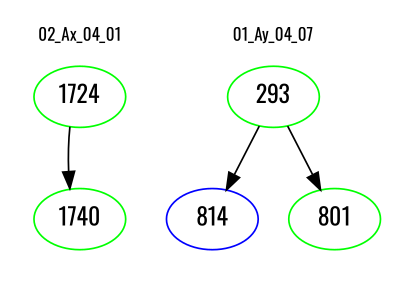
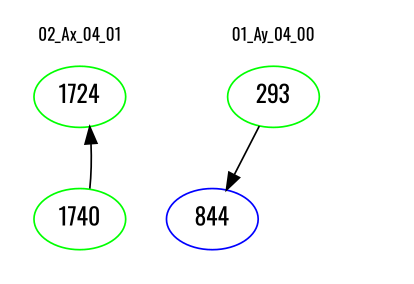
(273, 37) -> (273, 37)
(68, 149) -> (91, 166)
(212, 219) -> (212, 219)
(335, 219) -> none
